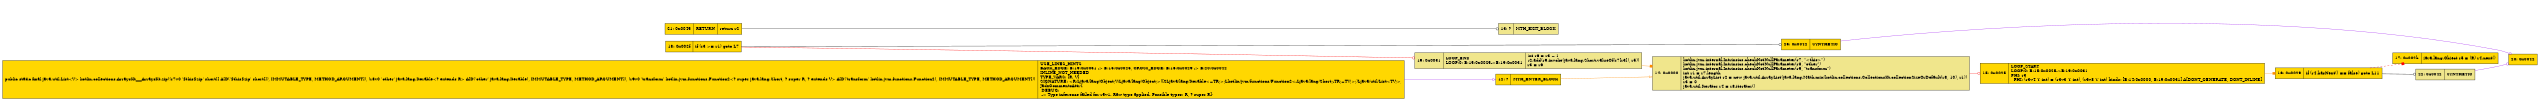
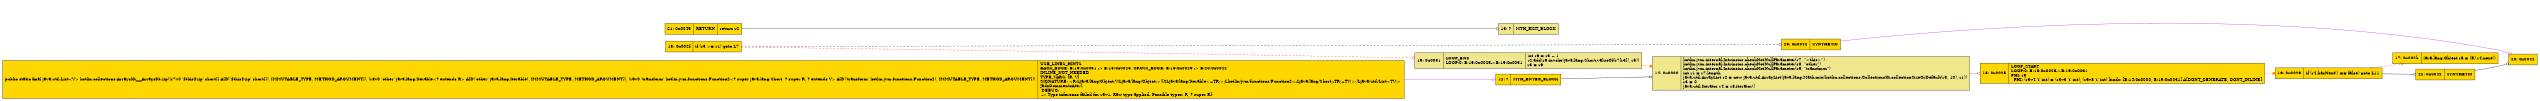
(1260, 46) -> (1260, 46)
(1077, 52) -> (1077, 52)
(2386, 66) -> (2386, 66)
(2491, 68) -> (2491, 68)
(2445, 75) -> (2445, 75)
(1605, 78) -> (1605, 78)
